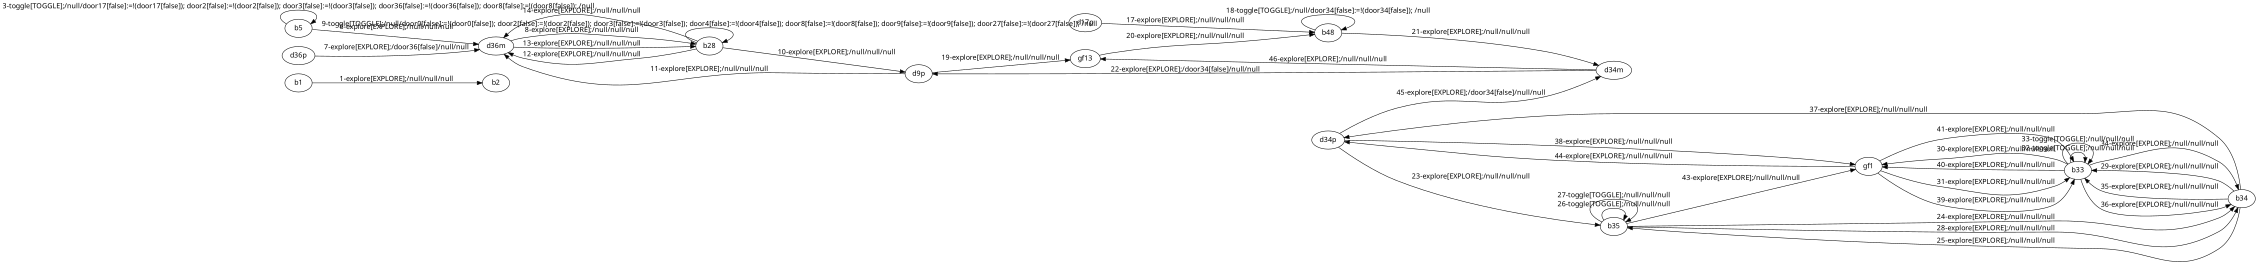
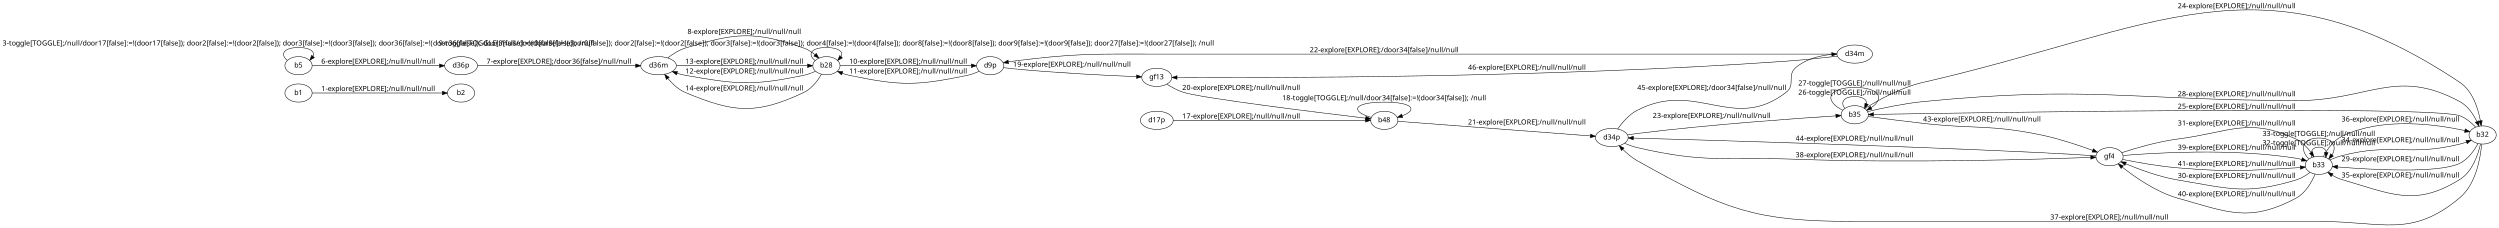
(393, 37) -> (376, 66)
(1469, 41) -> (1494, 129)
(704, 77) -> (911, 83)
(1869, 166) -> (2110, 157)
(2242, 199) -> (2483, 135)
